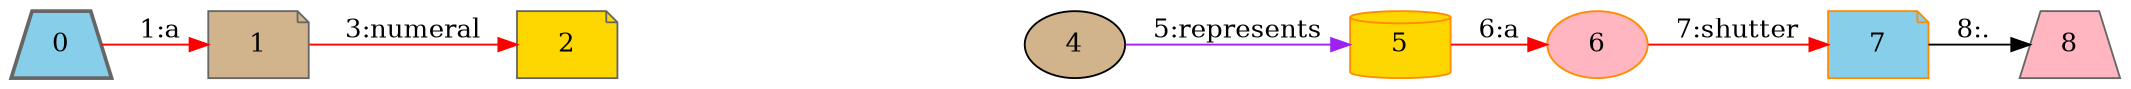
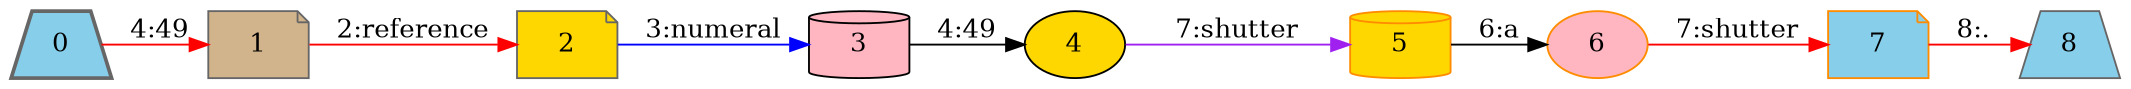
(160, 31) -> (160, 31)
(413, 31) -> (413, 31)
(1238, 31) -> (1238, 31)
none -> (859, 45)
(1075, 45) -> (1075, 45)
(1490, 45) -> (1490, 45)
(1970, 45) -> (1970, 45)
(2070, 45) -> (2070, 45)
